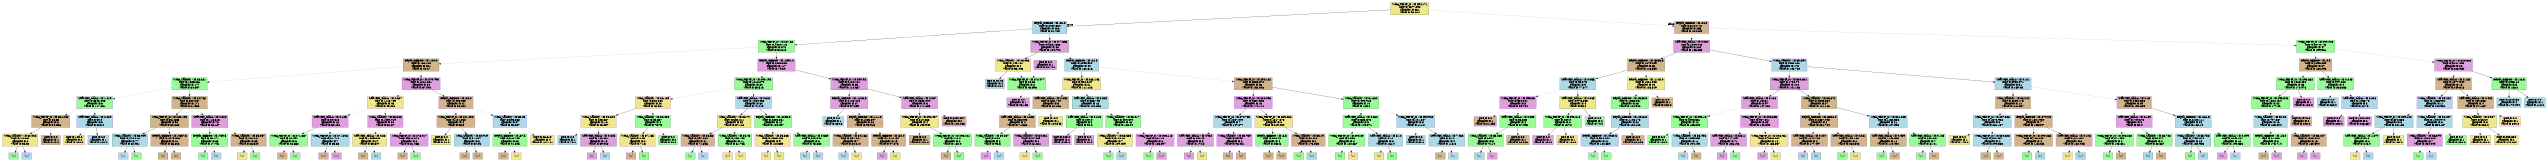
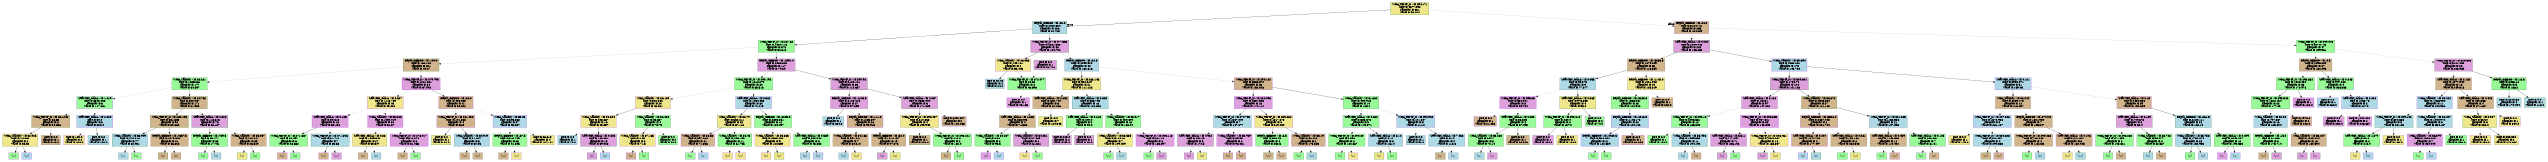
(1051, 121) -> (1051, 121)
